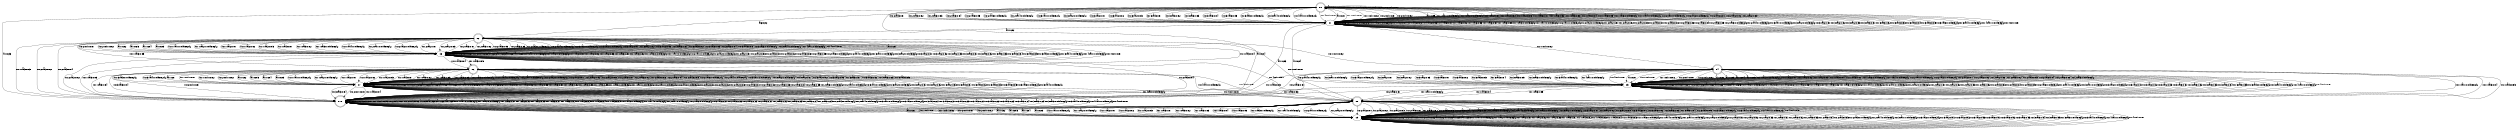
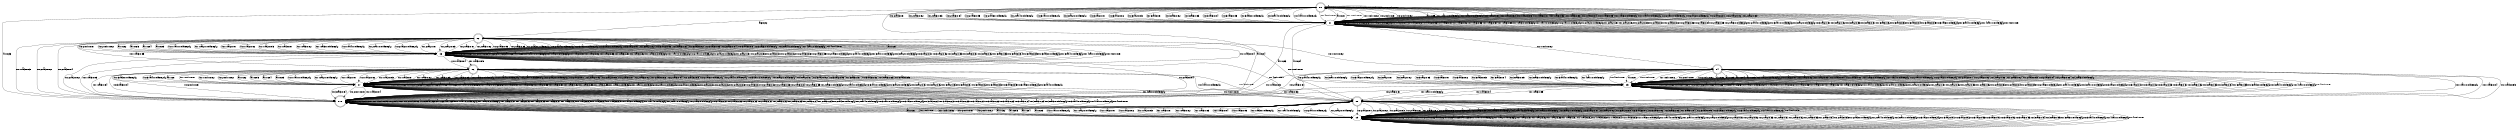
(905, 31) -> none
